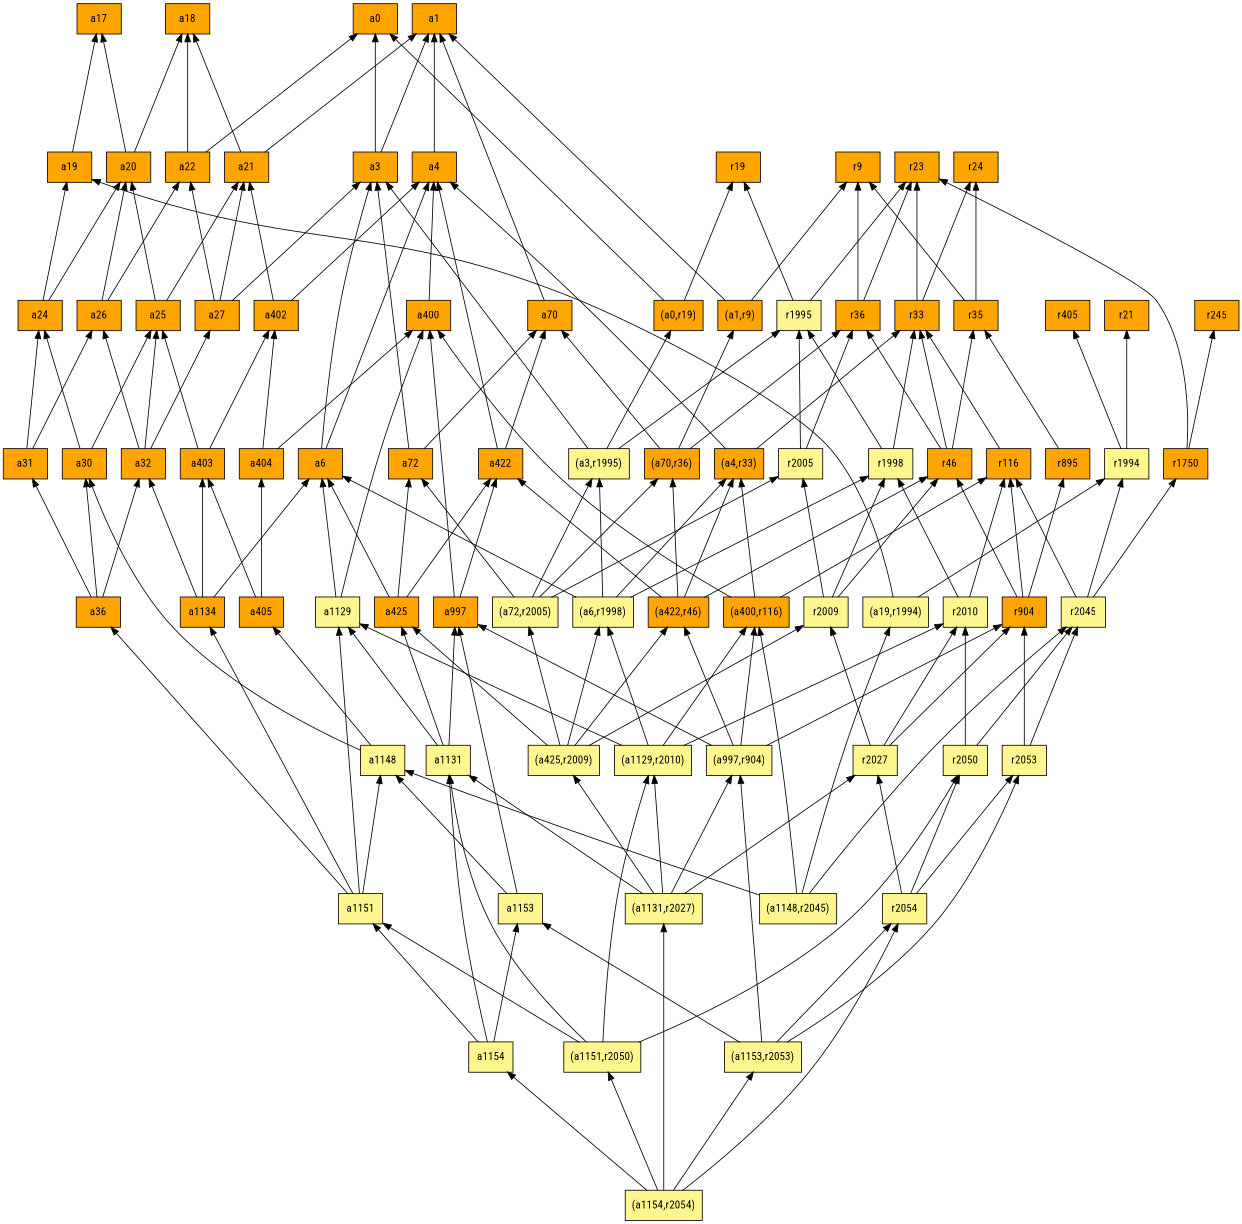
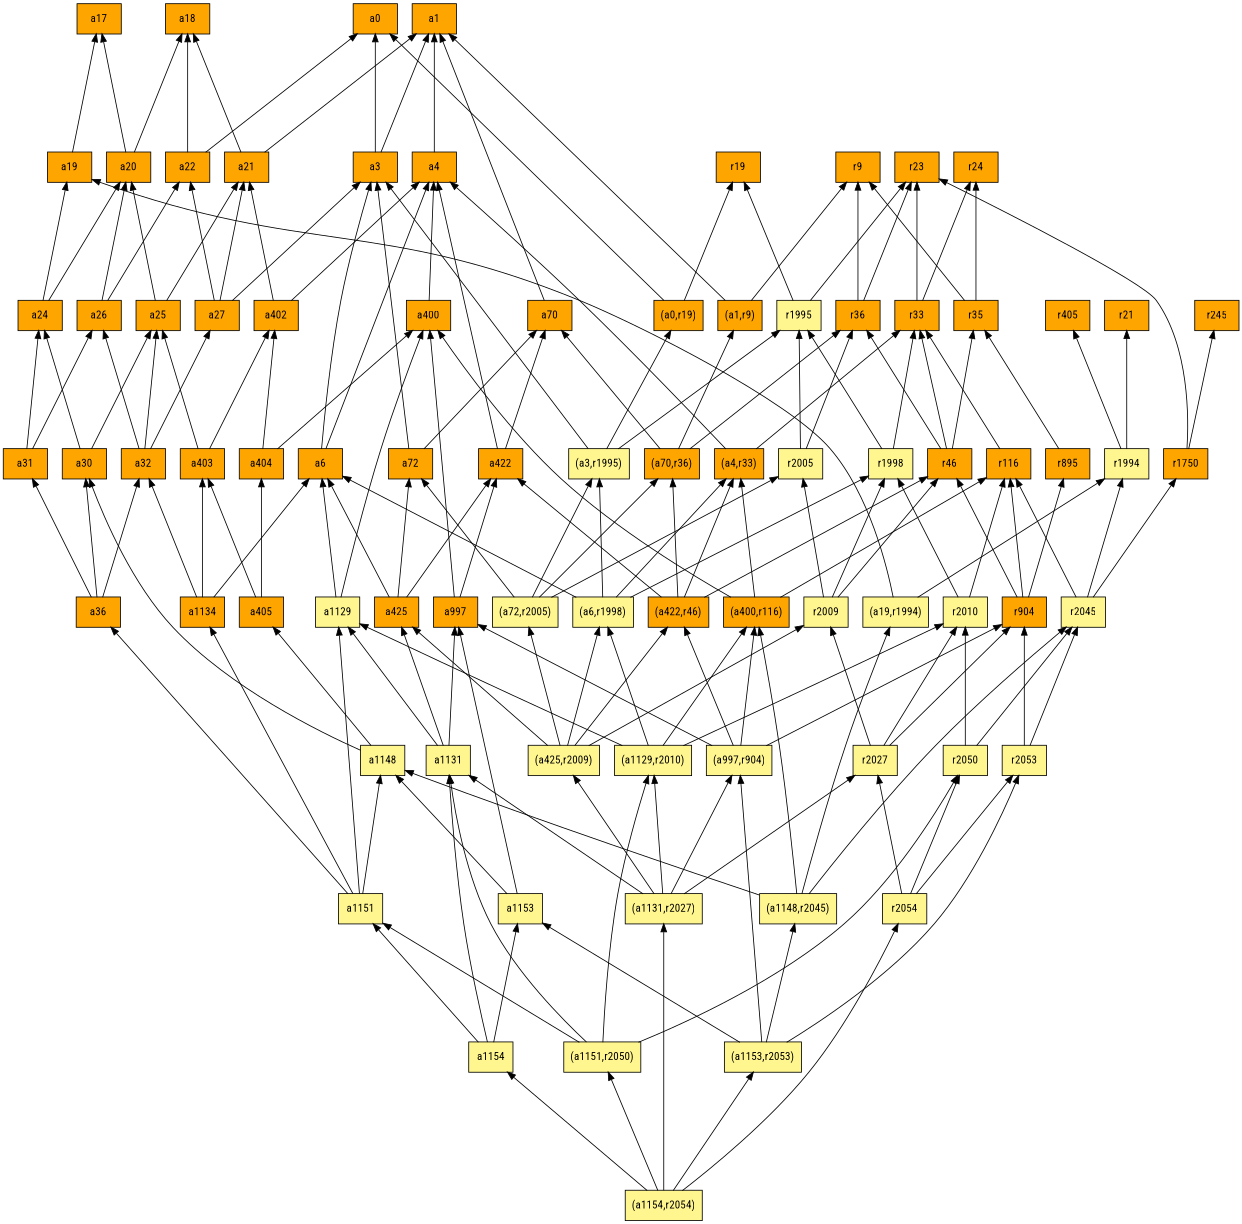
(831, 986) -> (780, 987)
